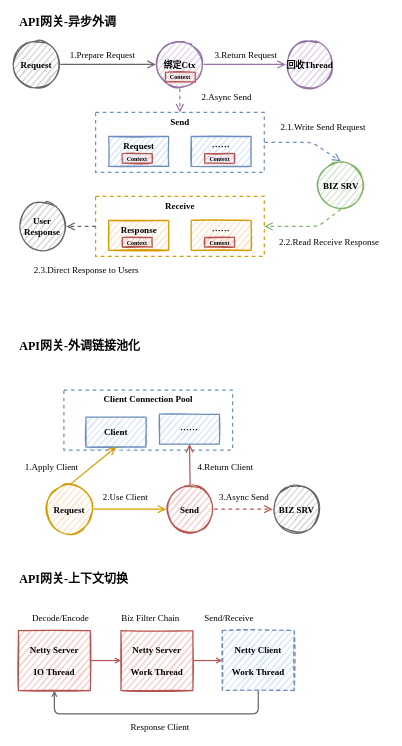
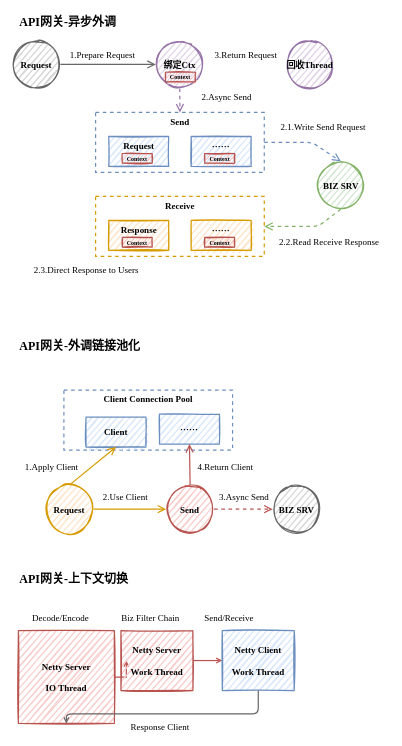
(243, 65) -> none
(42, 227) -> none
(82, 227) -> none
(54, 661) -> (66, 677)
(258, 661) -> (258, 661)
